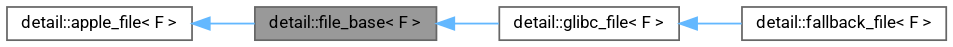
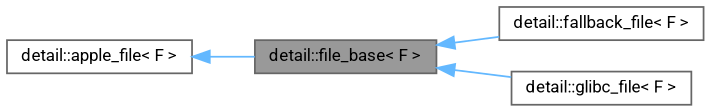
(719, 24) -> (477, 40)
